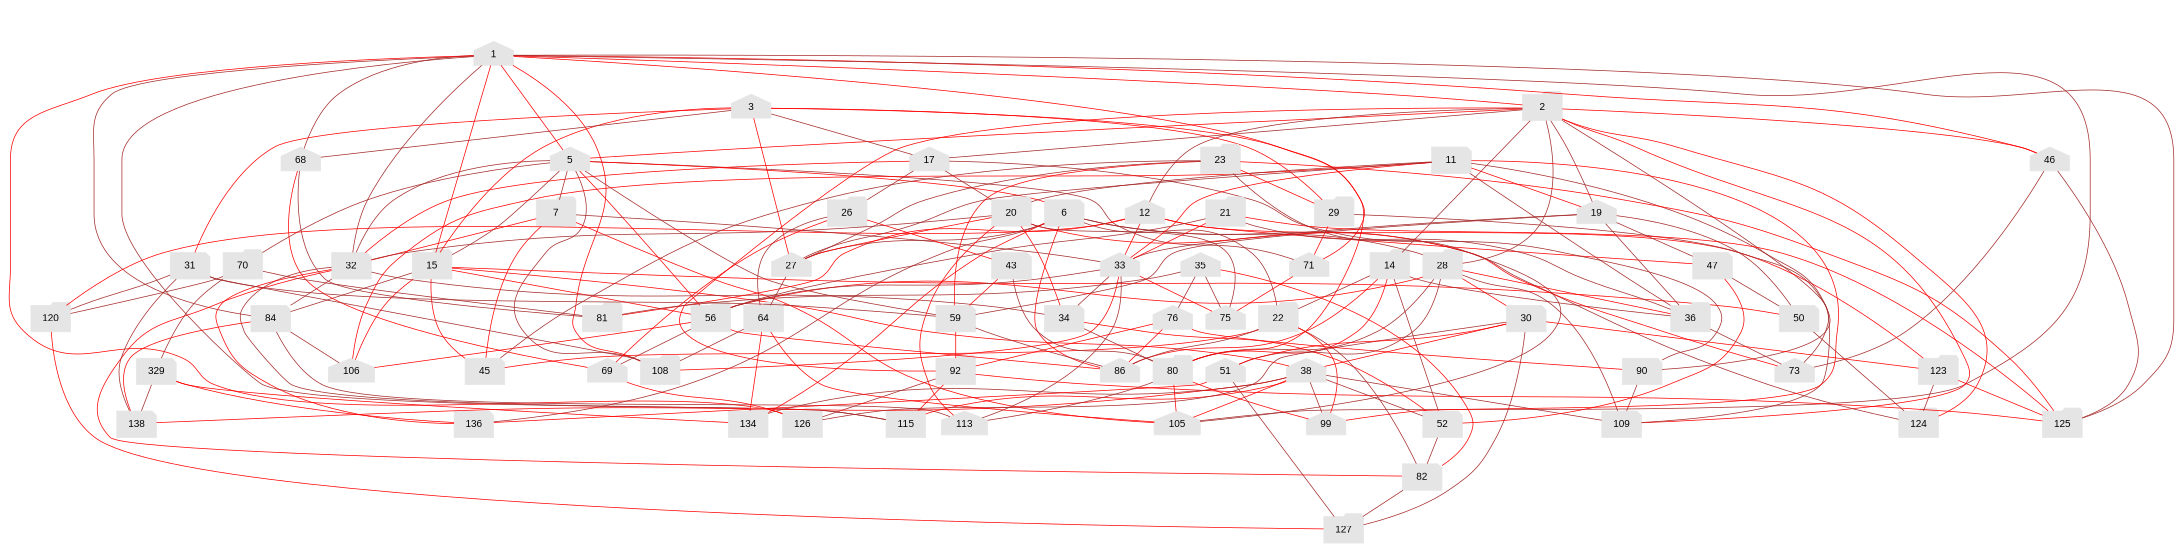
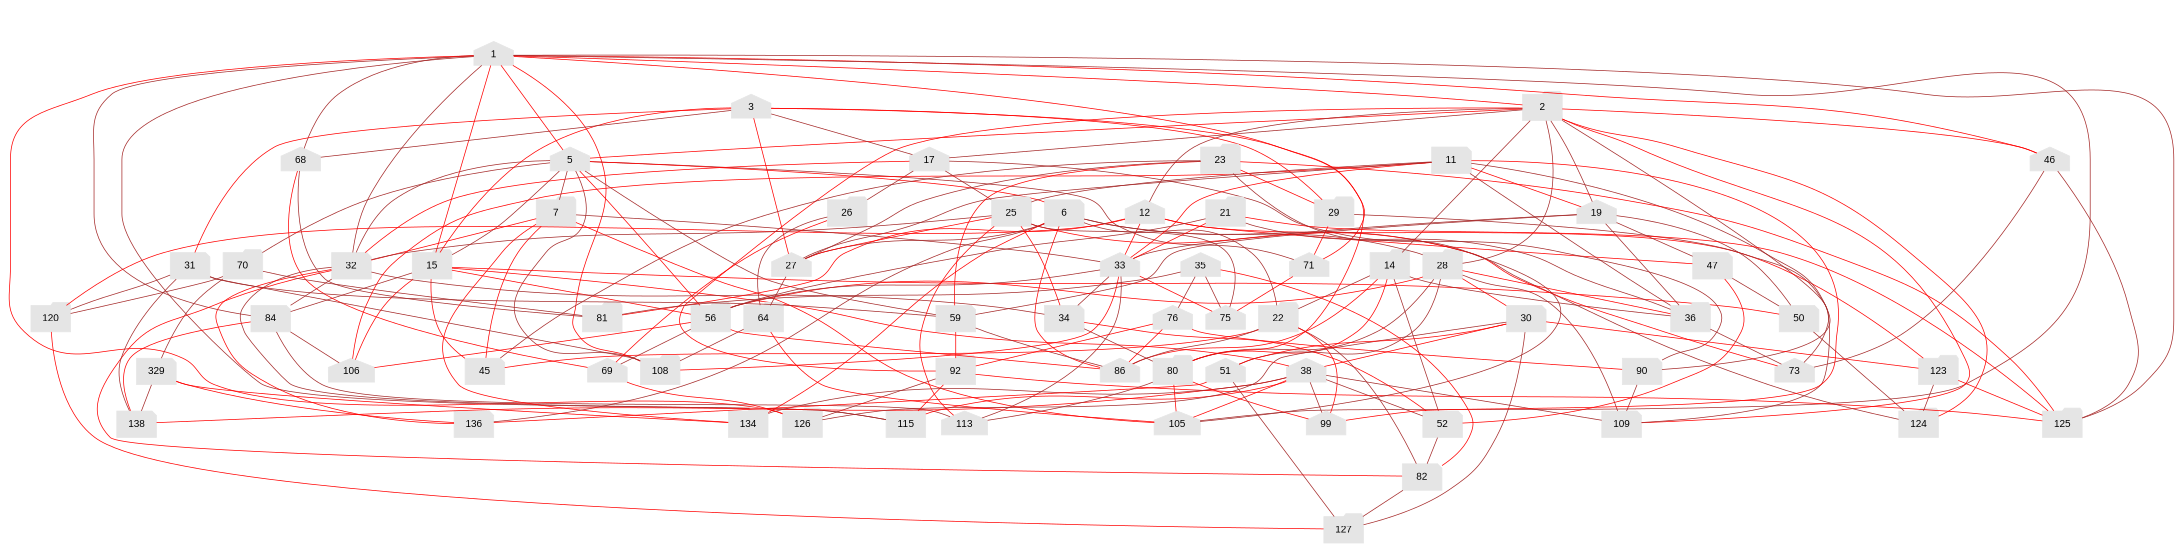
(1011, 213) -> (1011, 213)
(1011, 266) -> none
(756, 373) -> (493, 397)
